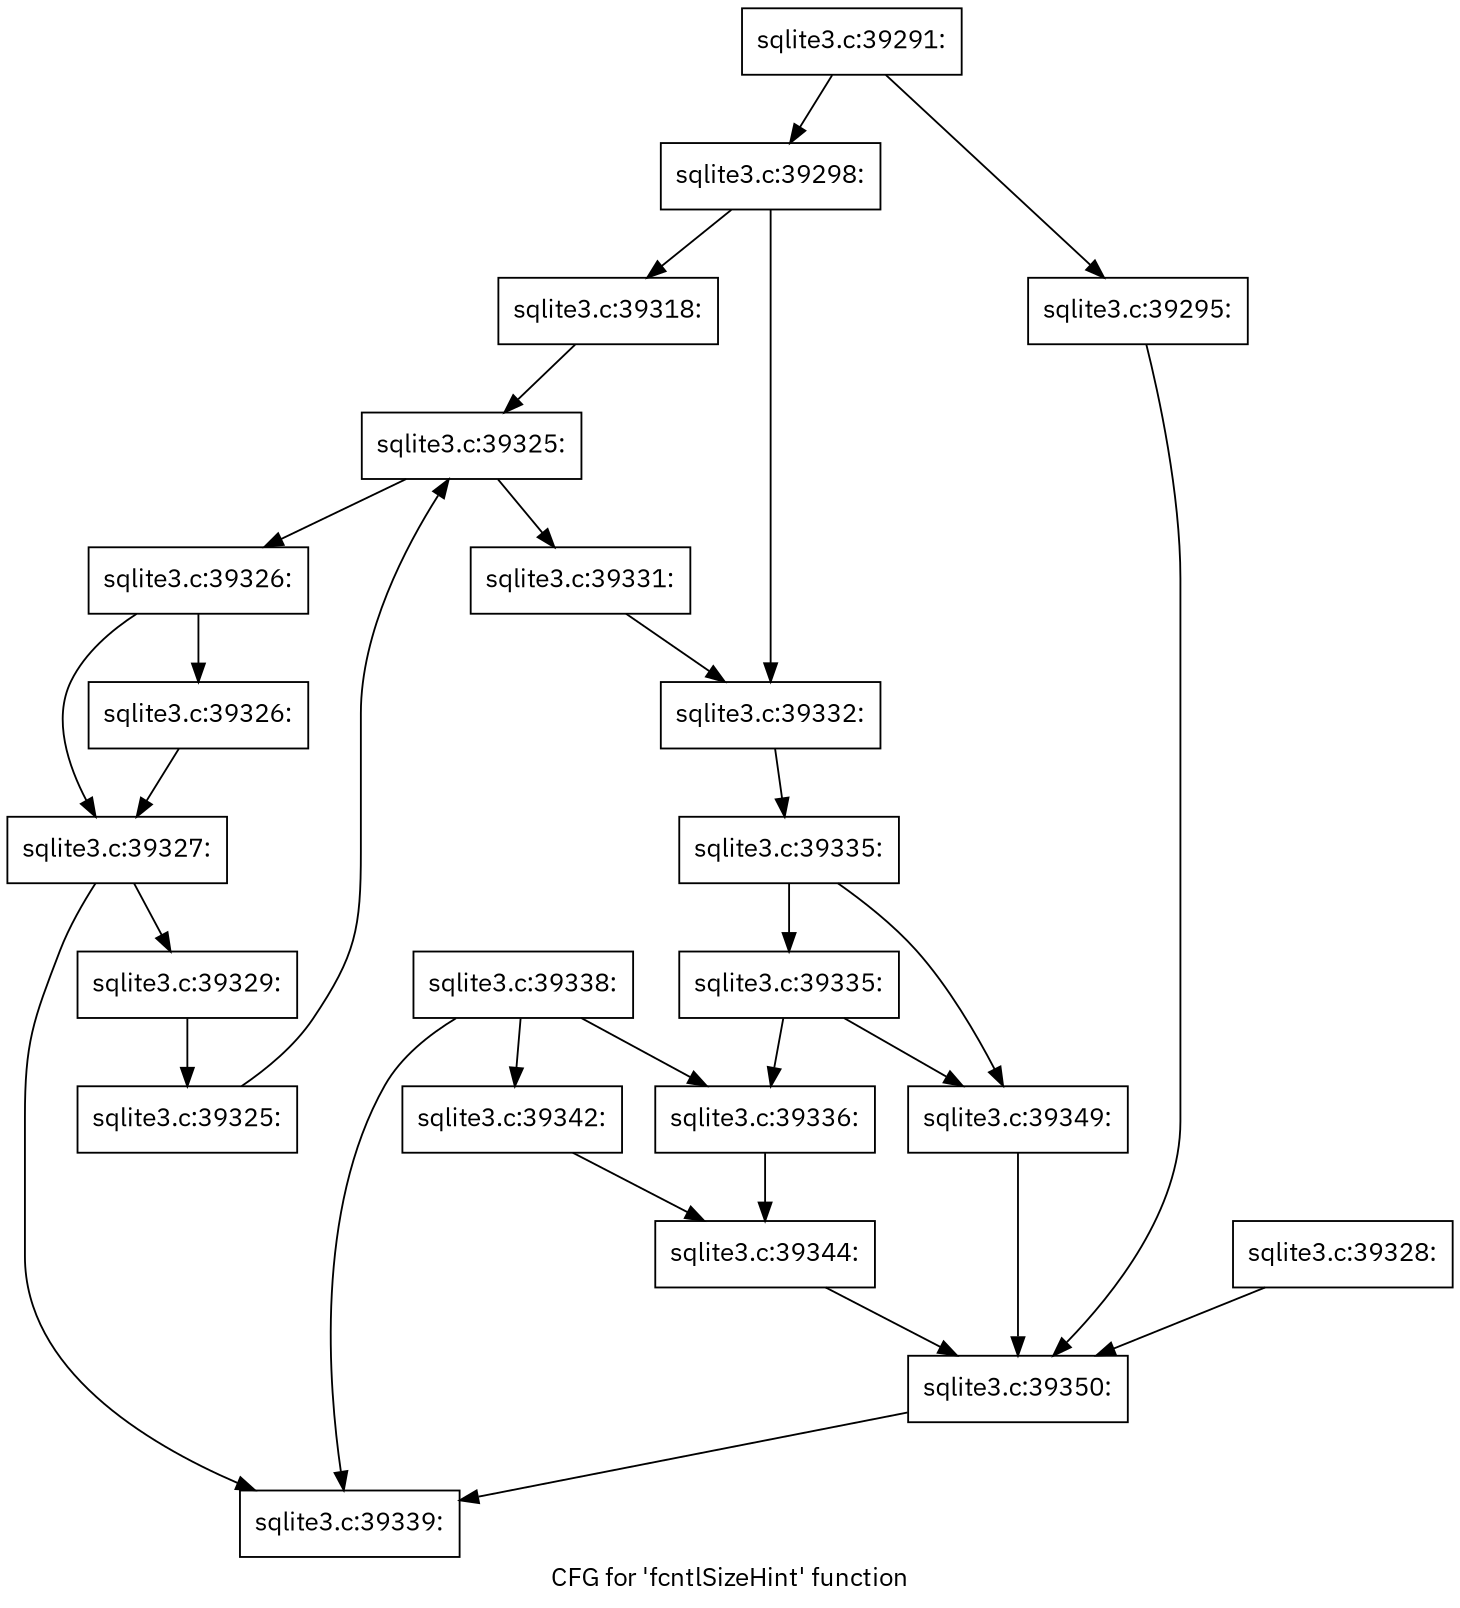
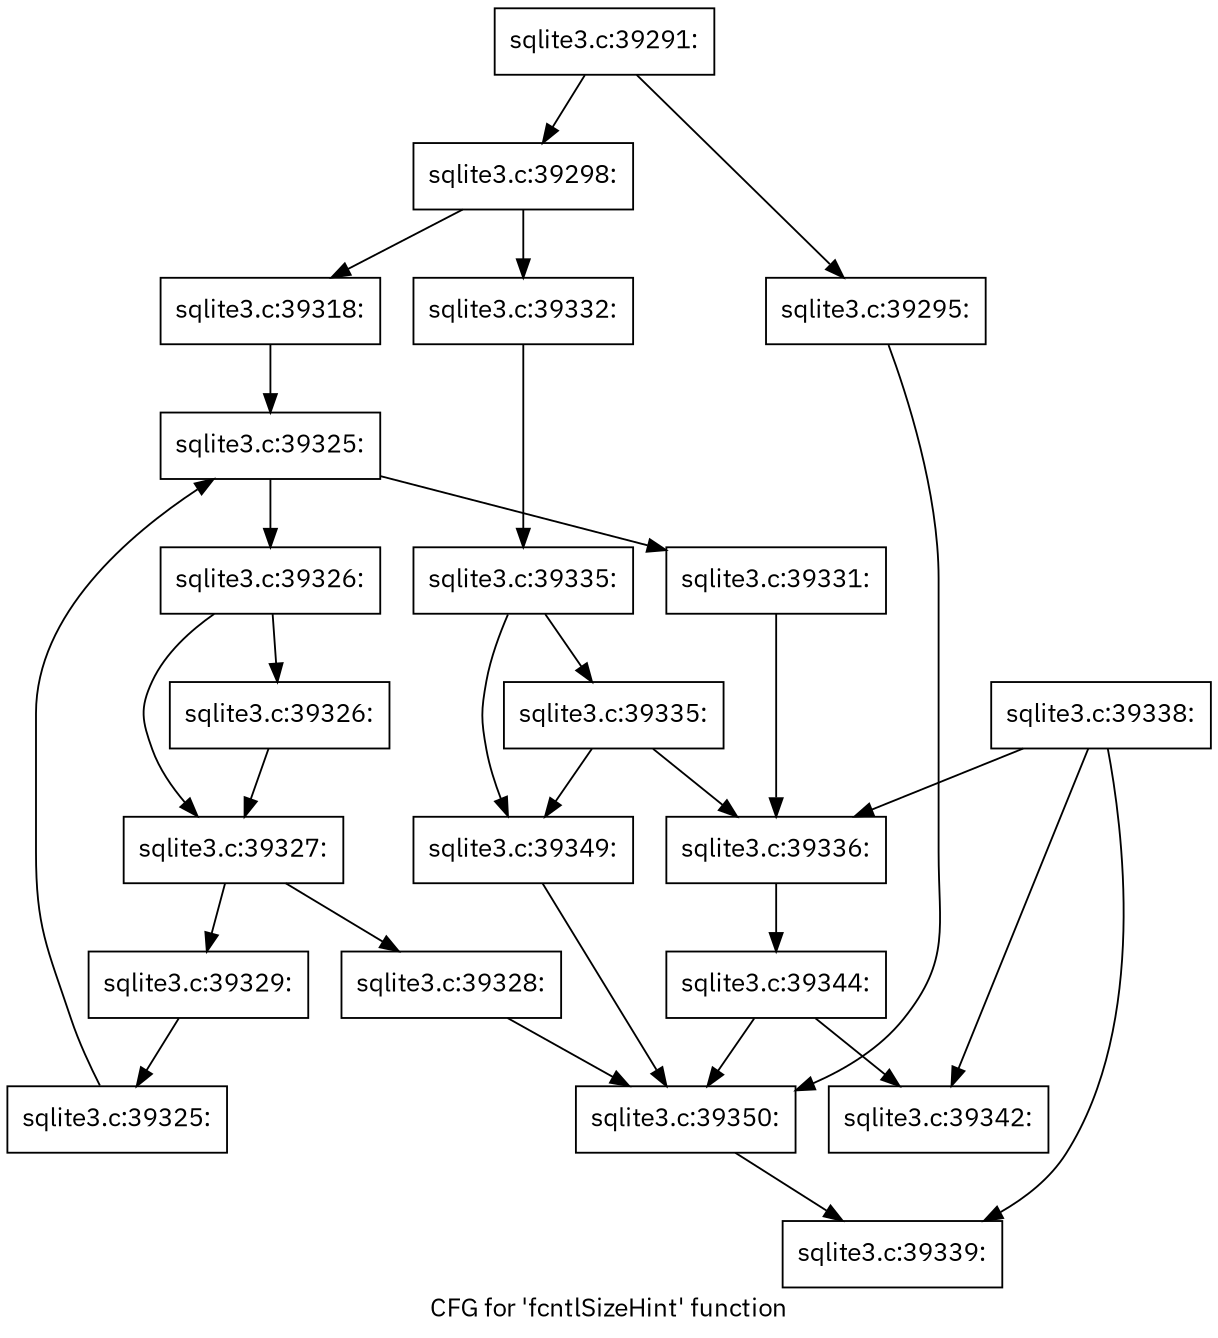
(668, 642) -> (776, 706)
(630, 1183) -> (850, 1046)
(25, 1227) -> (334, 912)
